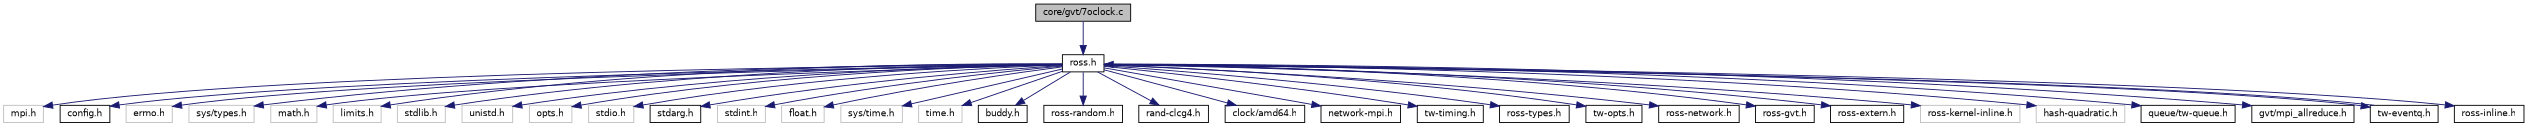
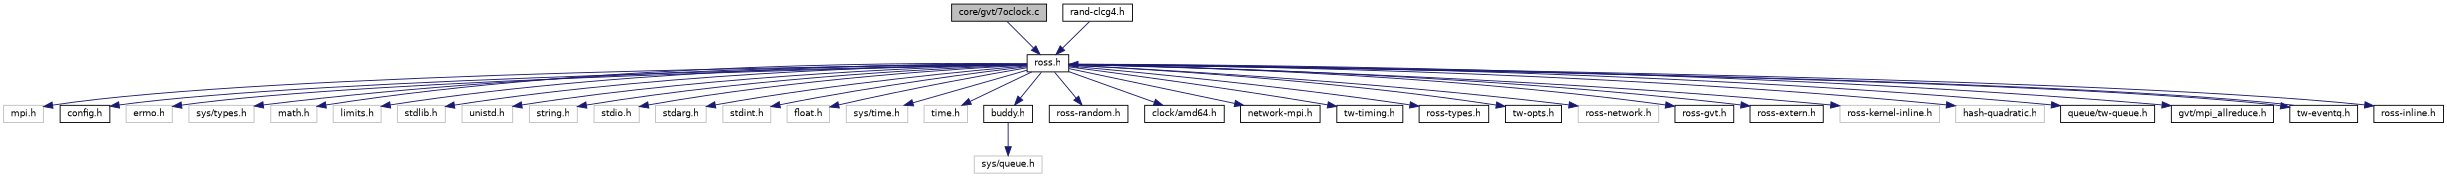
(1124, 86) -> (1076, 35)
(551, 114) -> (553, 114)
(675, 114) -> (681, 114)
(1699, 114) -> (1618, 114)
none -> (1008, 165)
